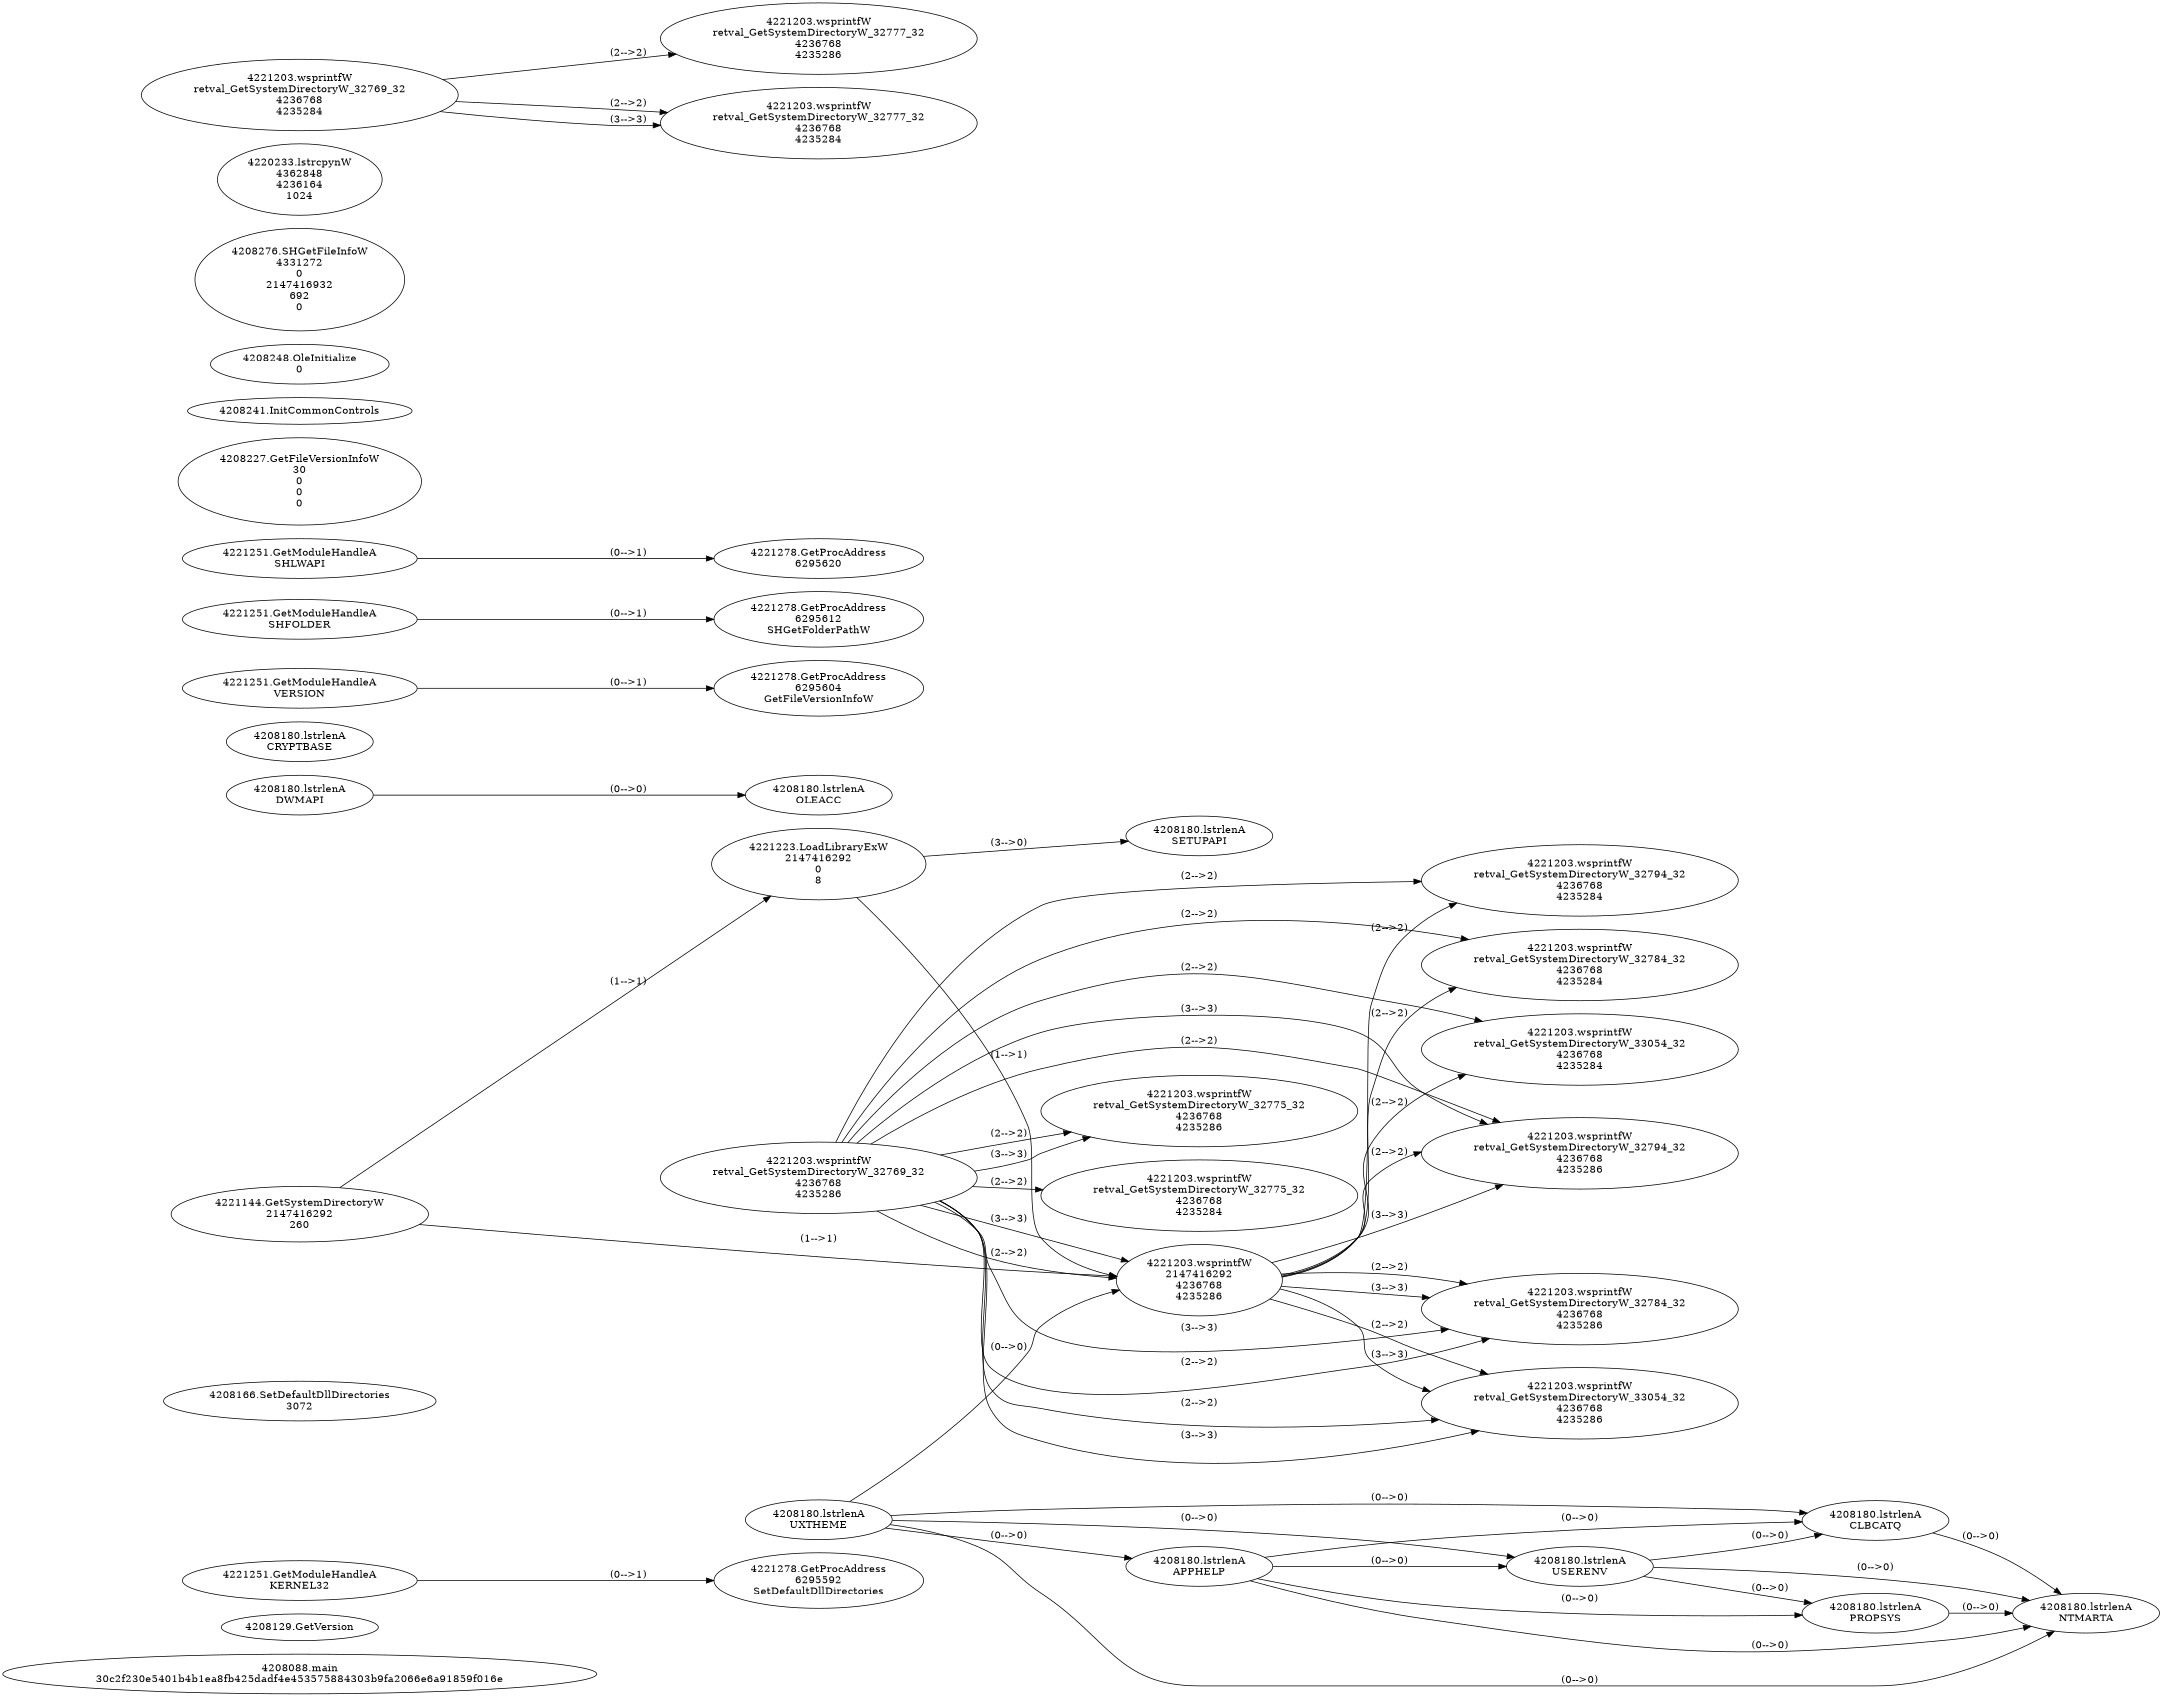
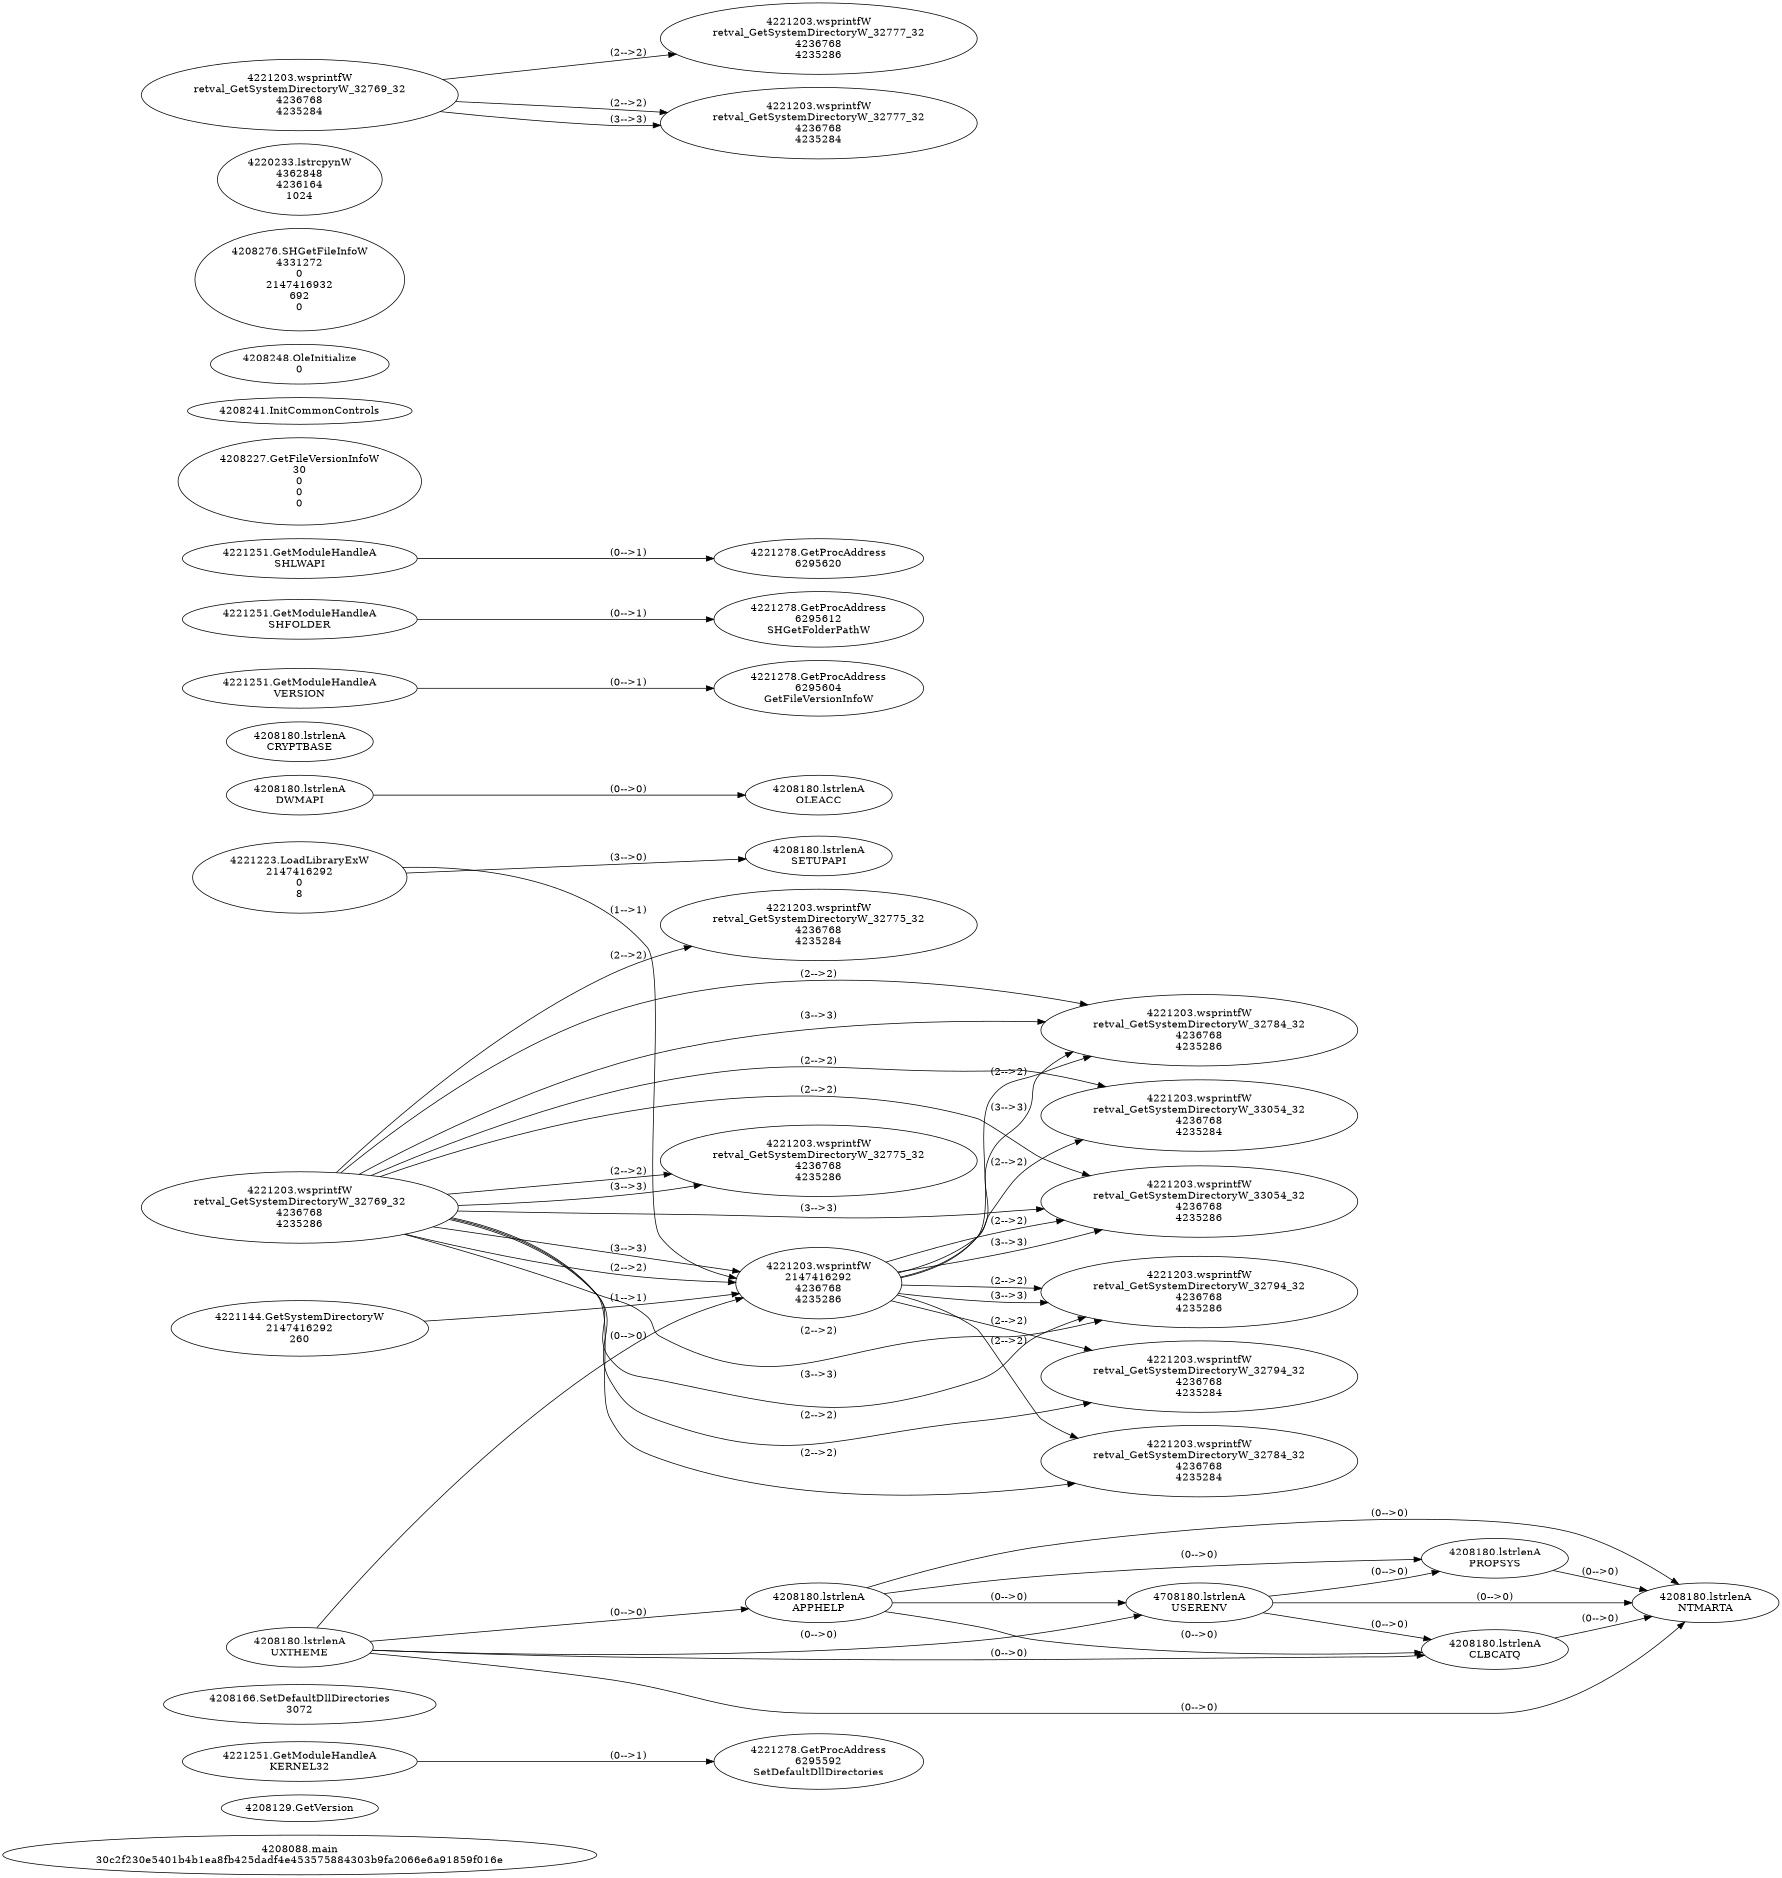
(552, 1044) -> none
(1580, 1566) -> (1199, 1603)
